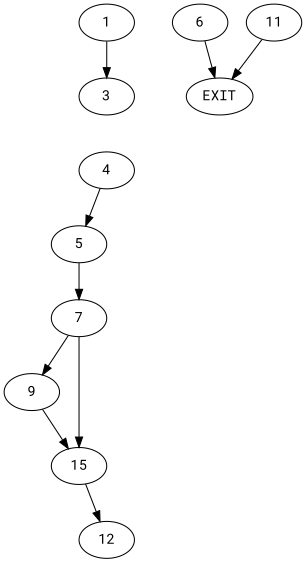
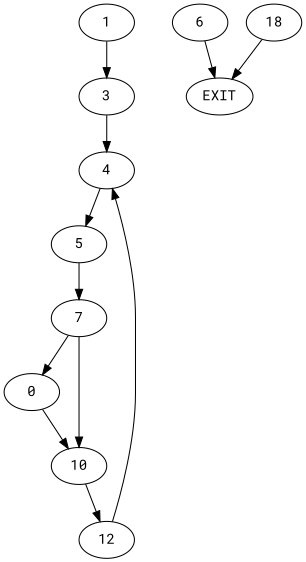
(274, 23) -> (274, 23)
none -> (107, 128)
none -> (135, 360)
(32, 392) -> (32, 392)
(79, 466) -> (79, 466)
